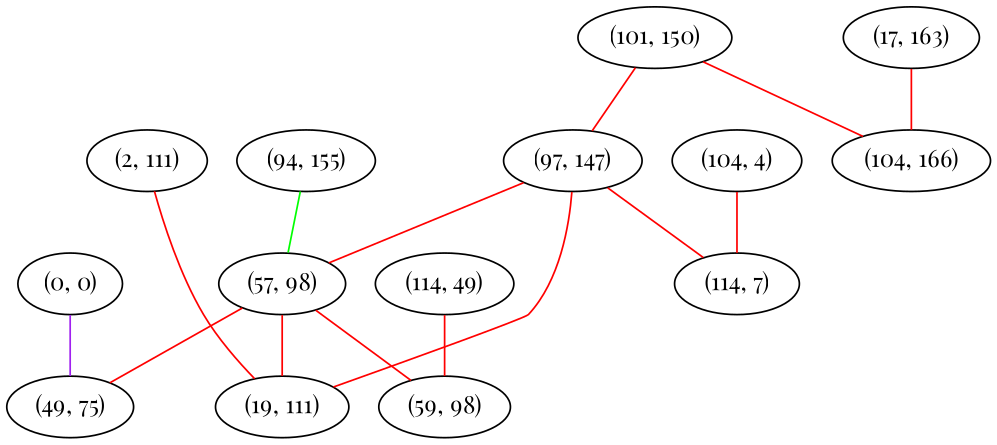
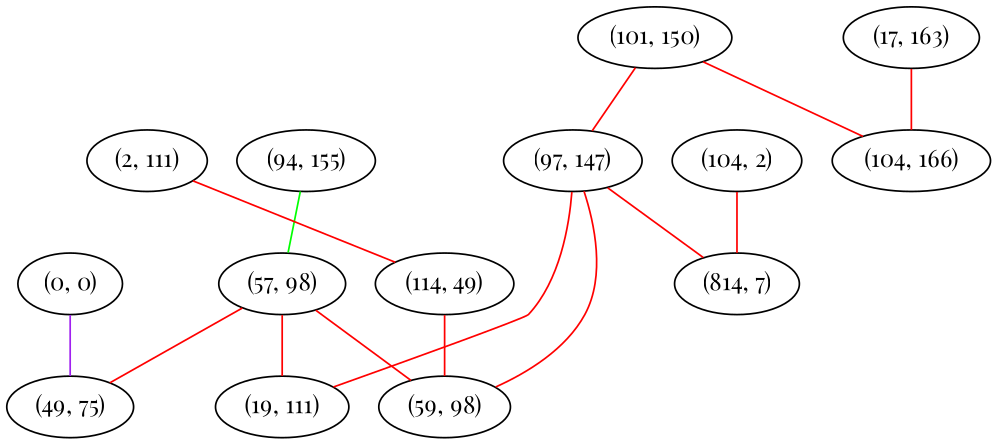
(737, 161) -> (737, 161)
(426, 223) -> (587, 310)
(737, 284) -> (737, 284)
(192, 292) -> (284, 217)
